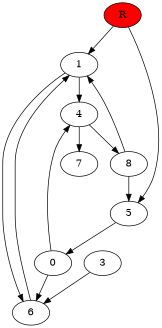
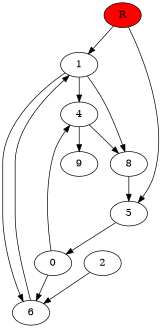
(111, 116) -> (108, 109)
(79, 164) -> (79, 164)
(103, 263) -> (103, 263)
